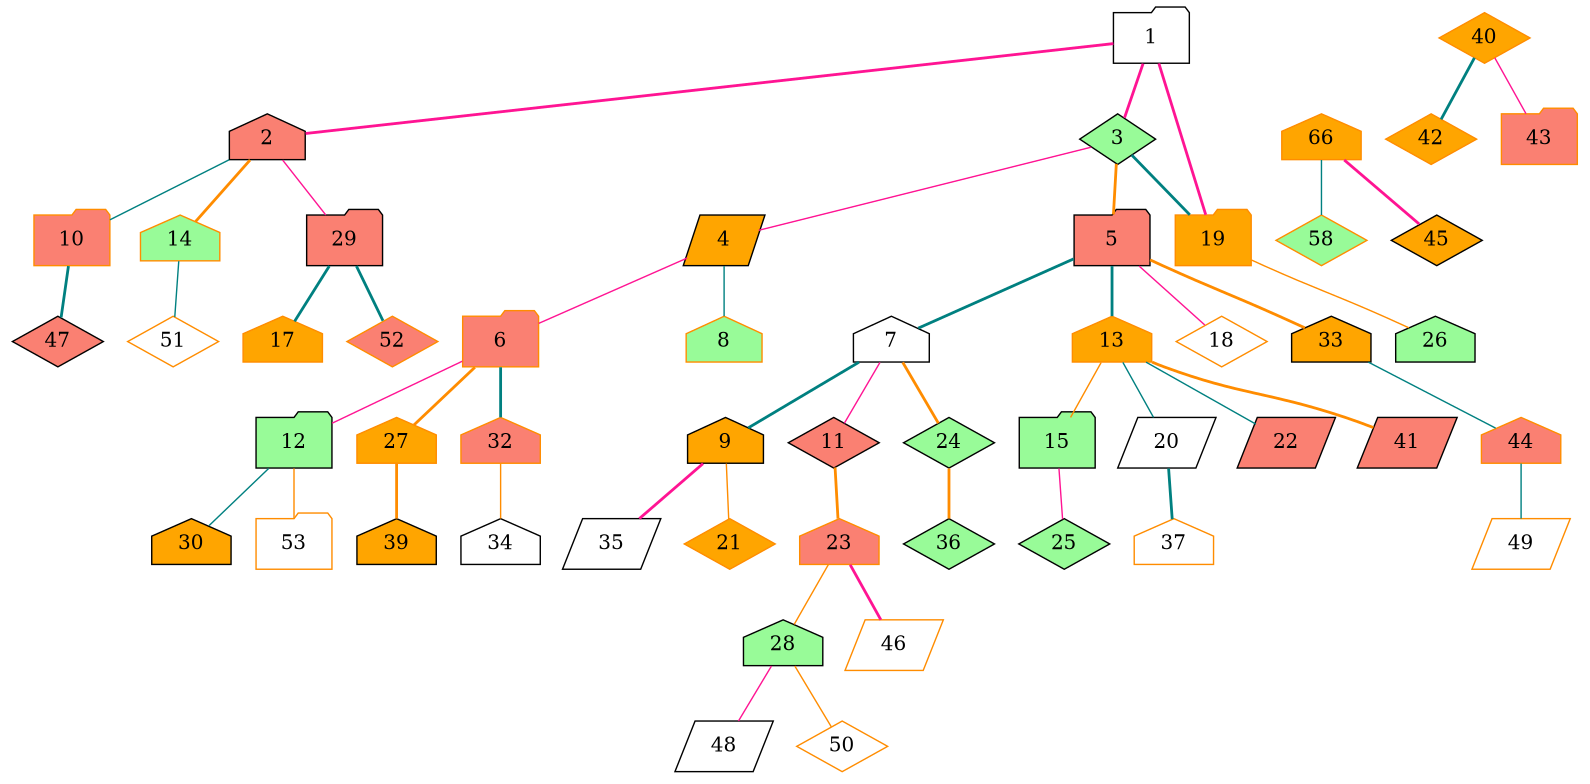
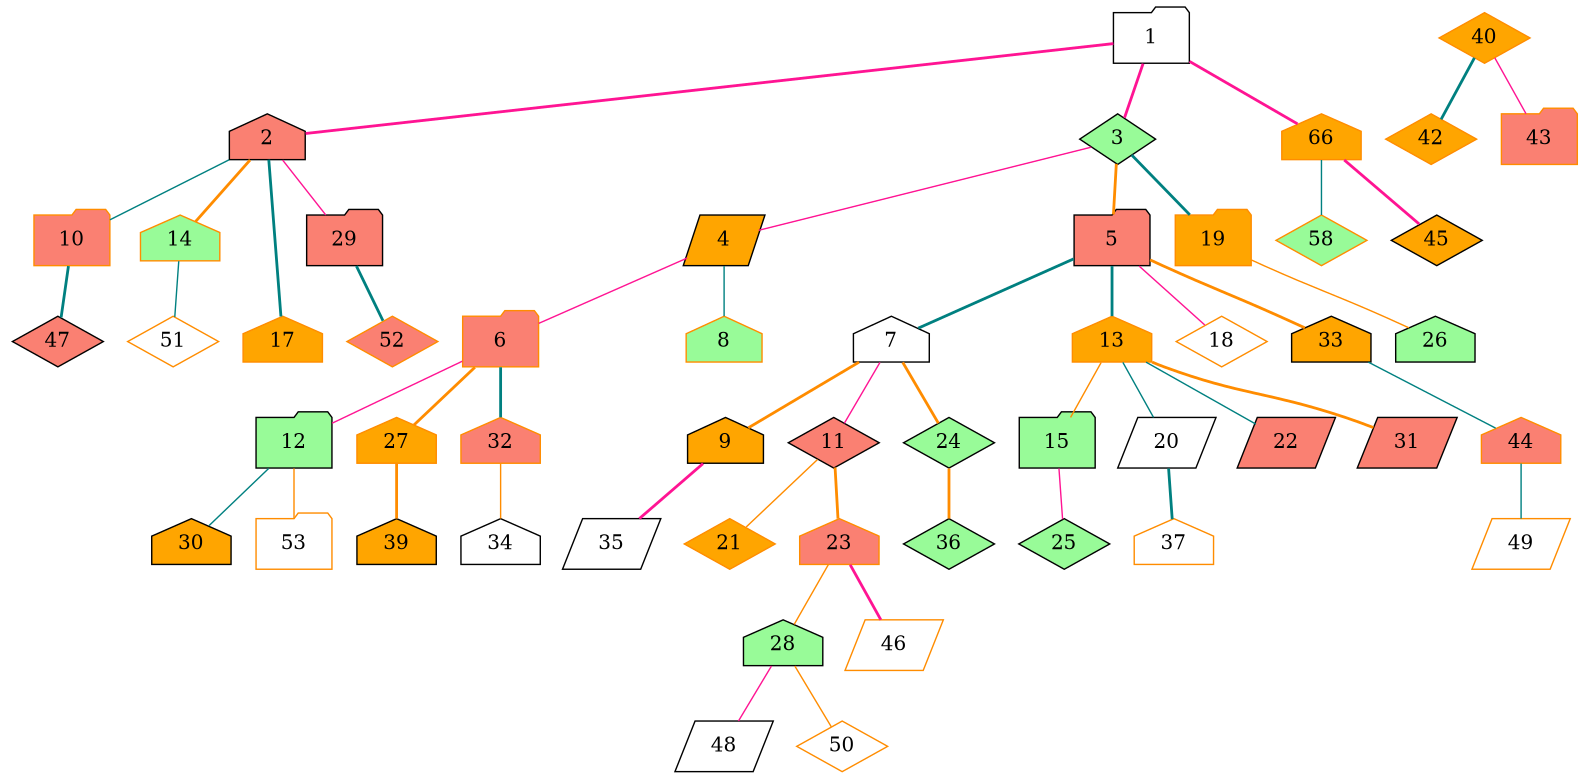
(1182, 139) -> (1244, 93)
(312, 294) -> (275, 238)
(804, 395) -> (804, 395)
(1407, 443) -> (1407, 443)
(728, 491) -> (782, 493)
